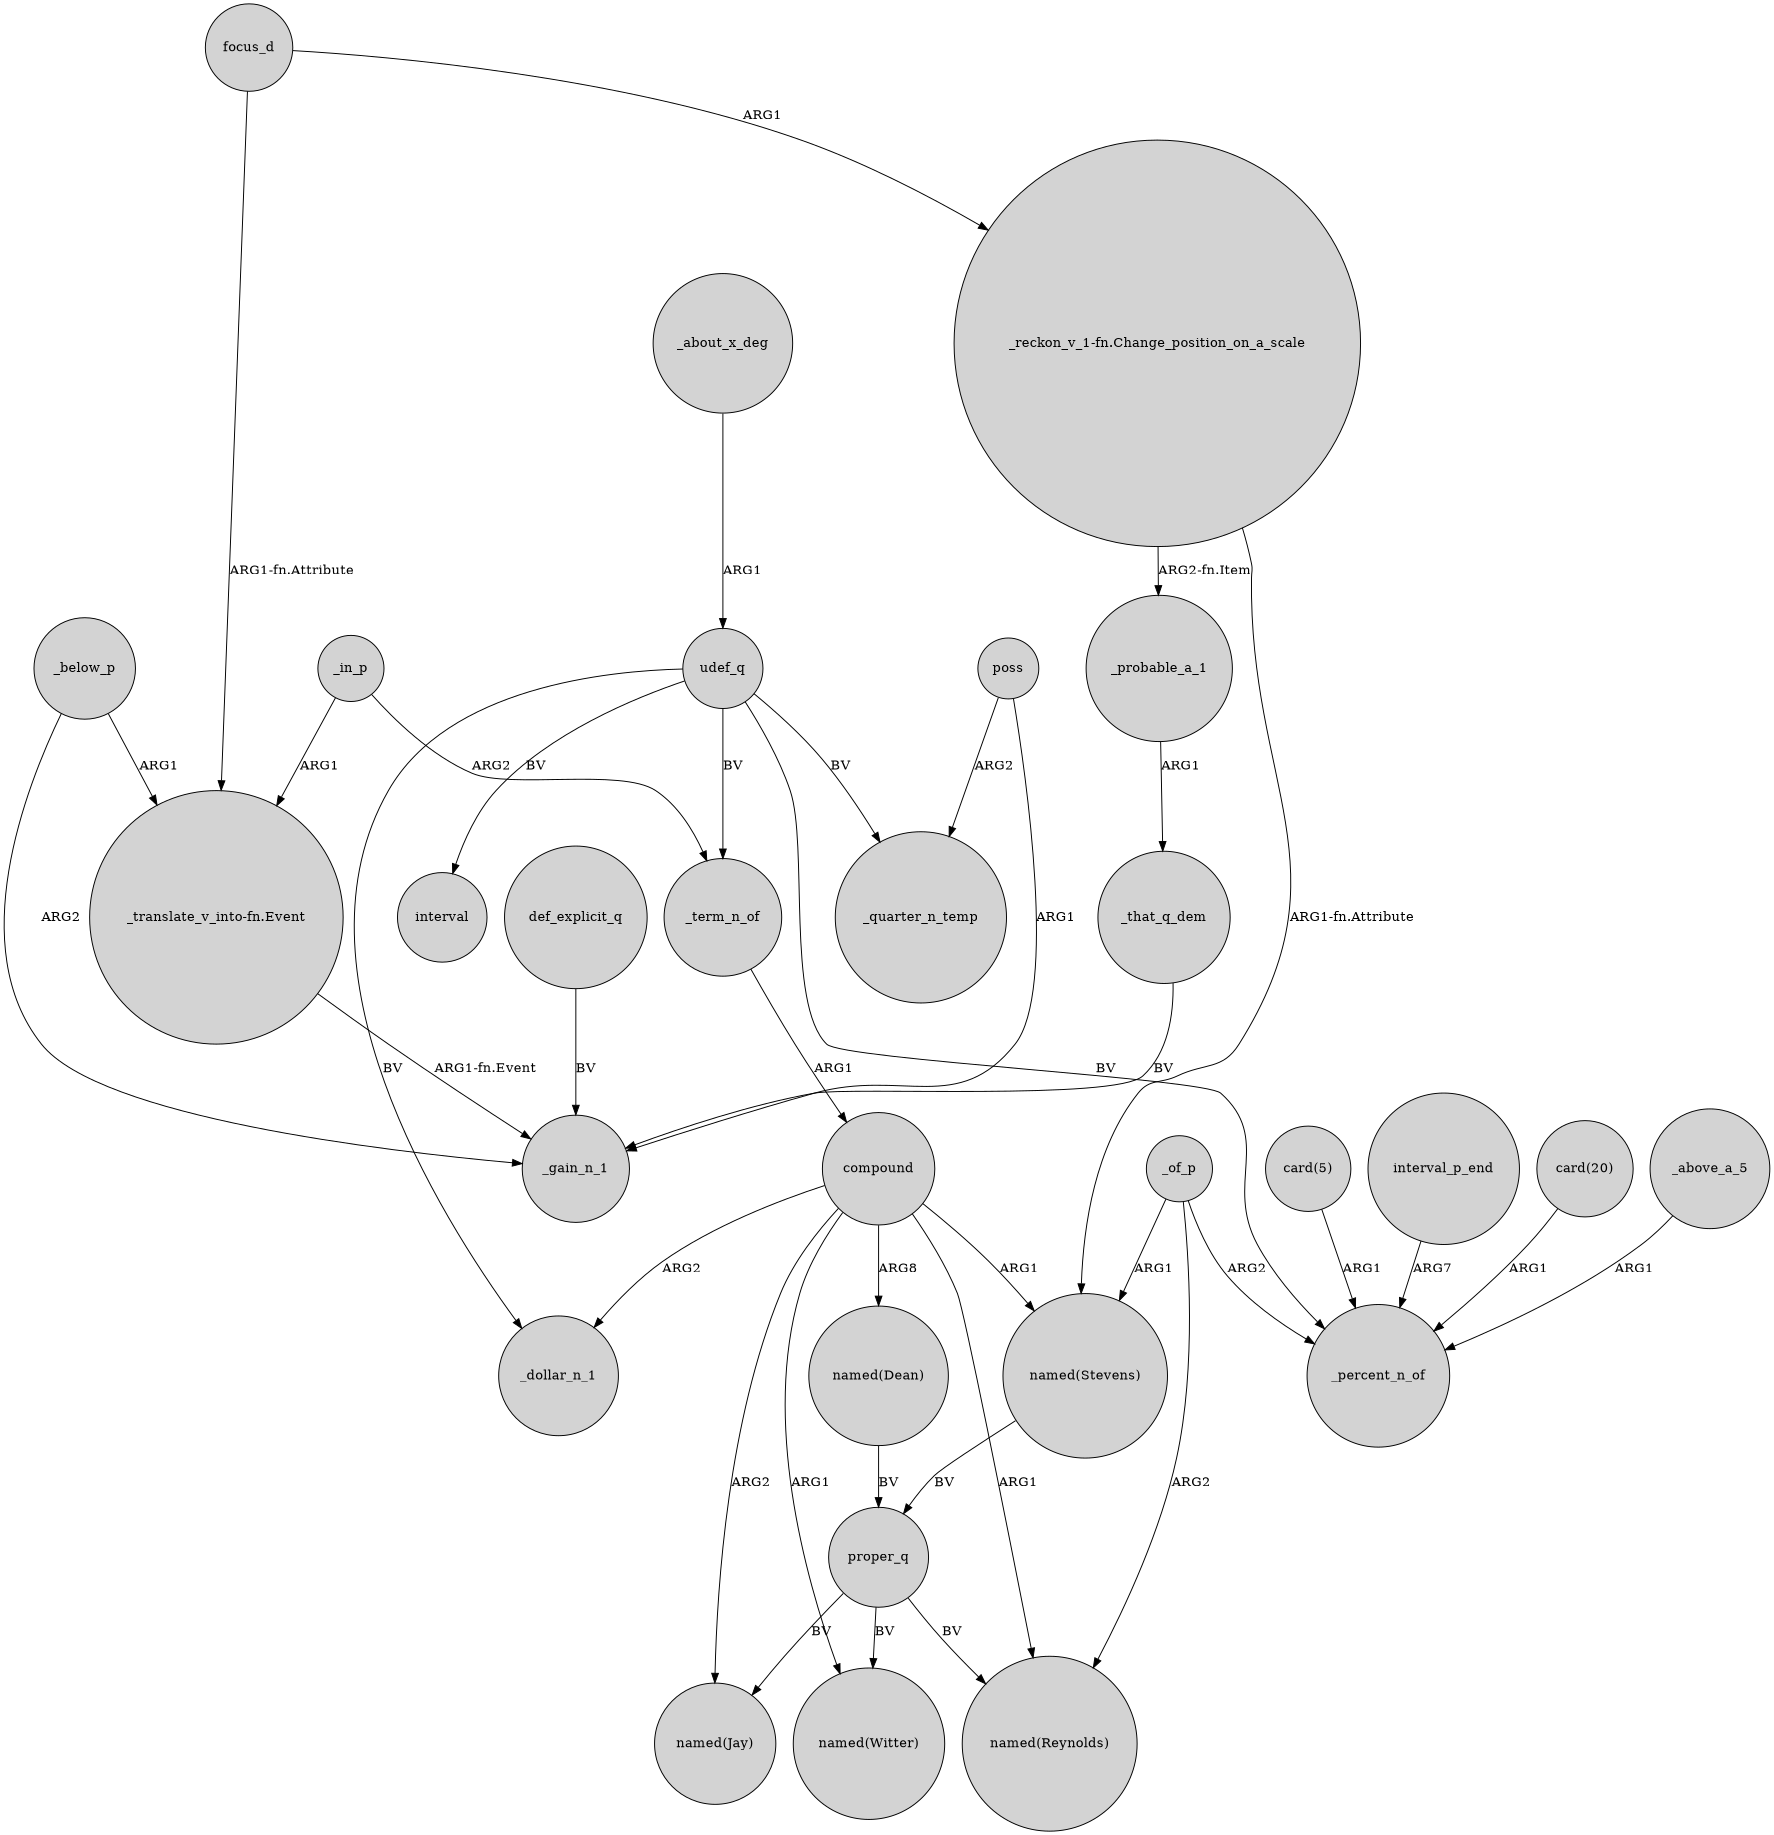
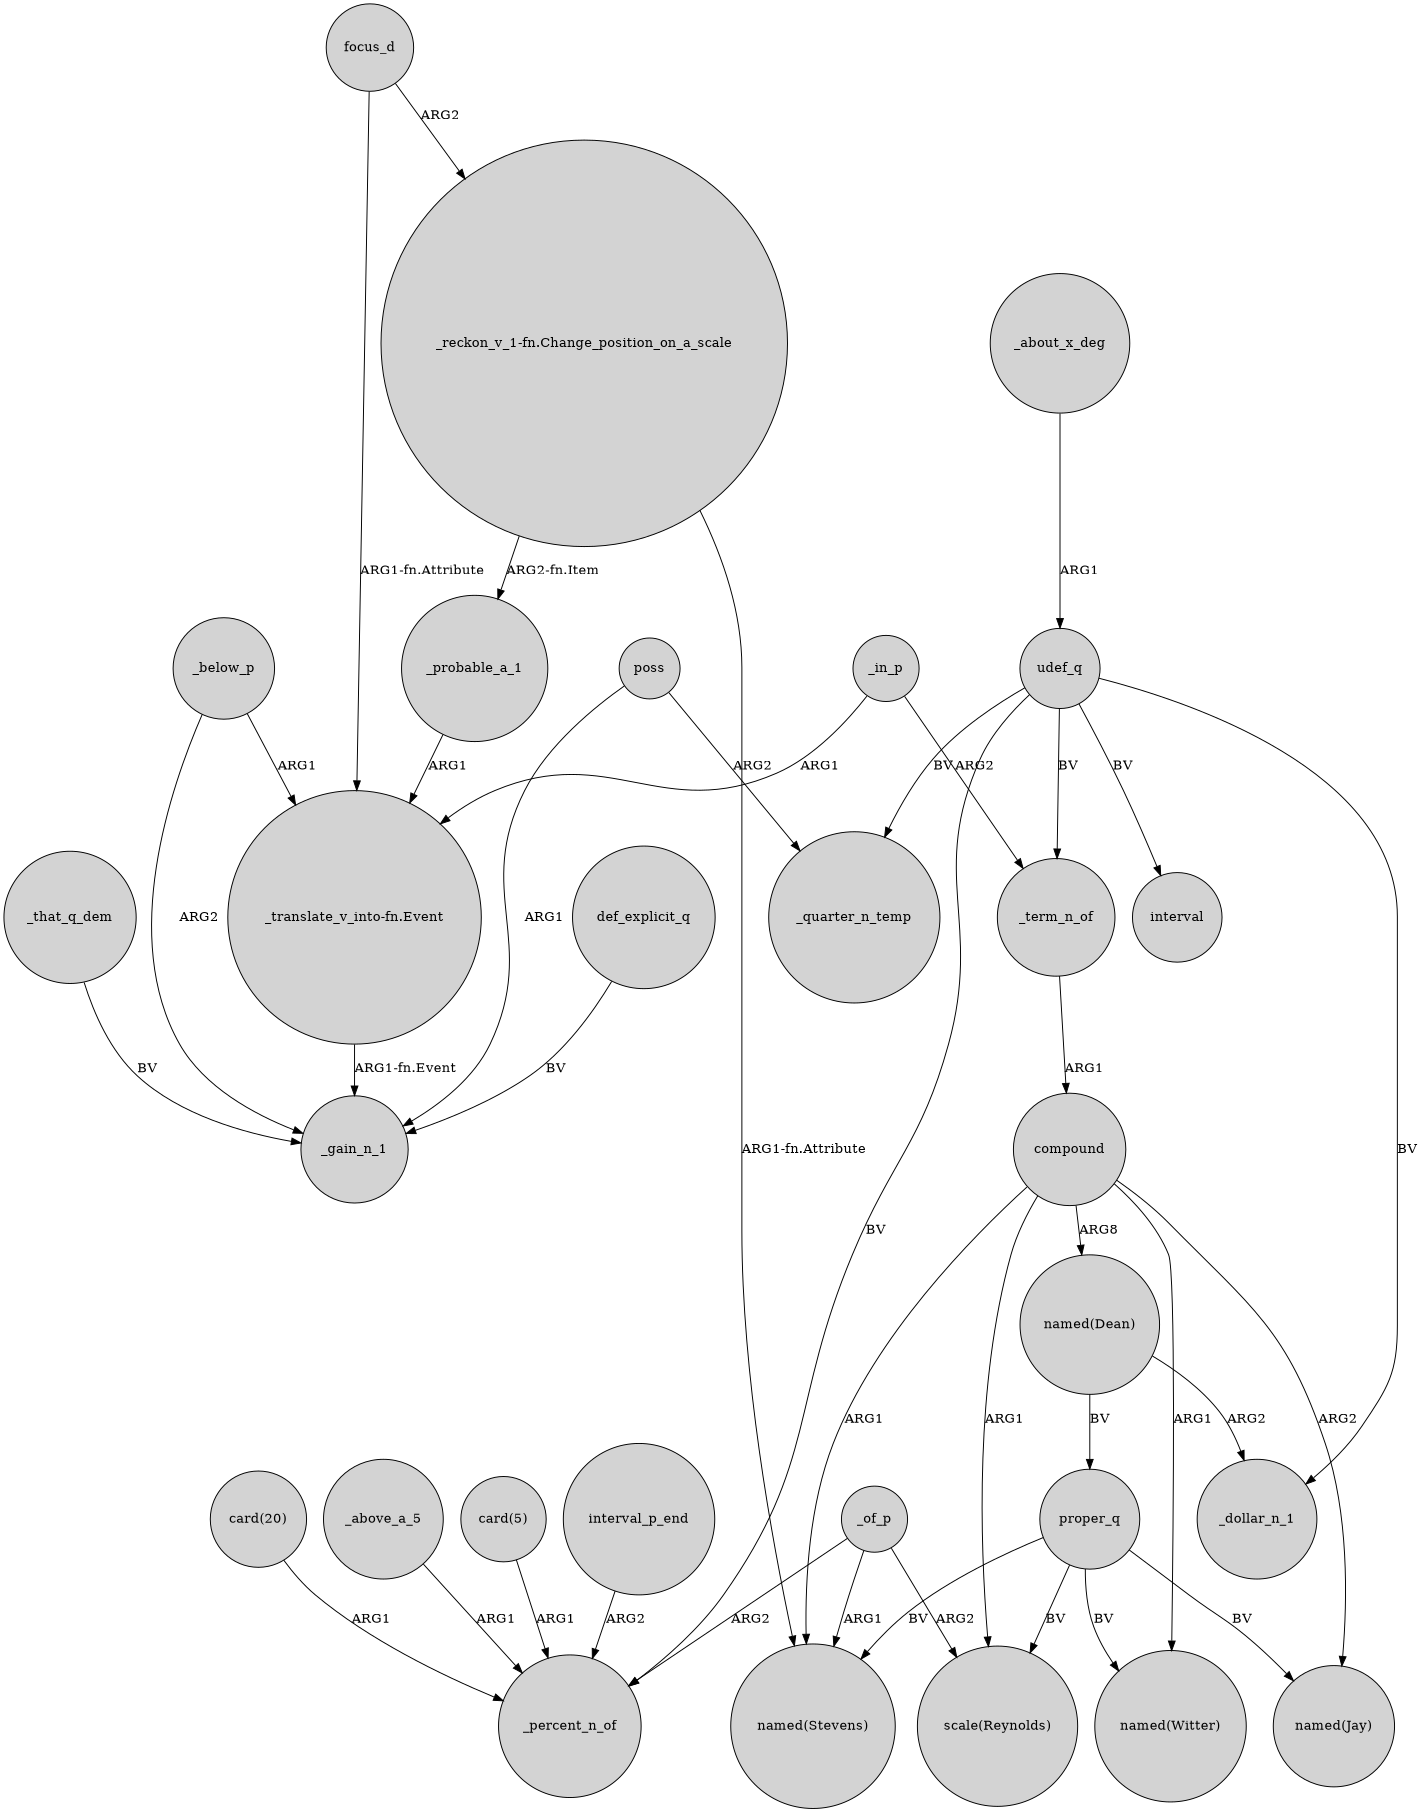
(763, 116) -> (441, 116)
(1162, 792) -> (428, 764)
(703, 1237) -> (1205, 1396)
(1433, 1269) -> (626, 1619)
(958, 1458) -> (948, 1585)
(1050, 1744) -> (998, 1726)
